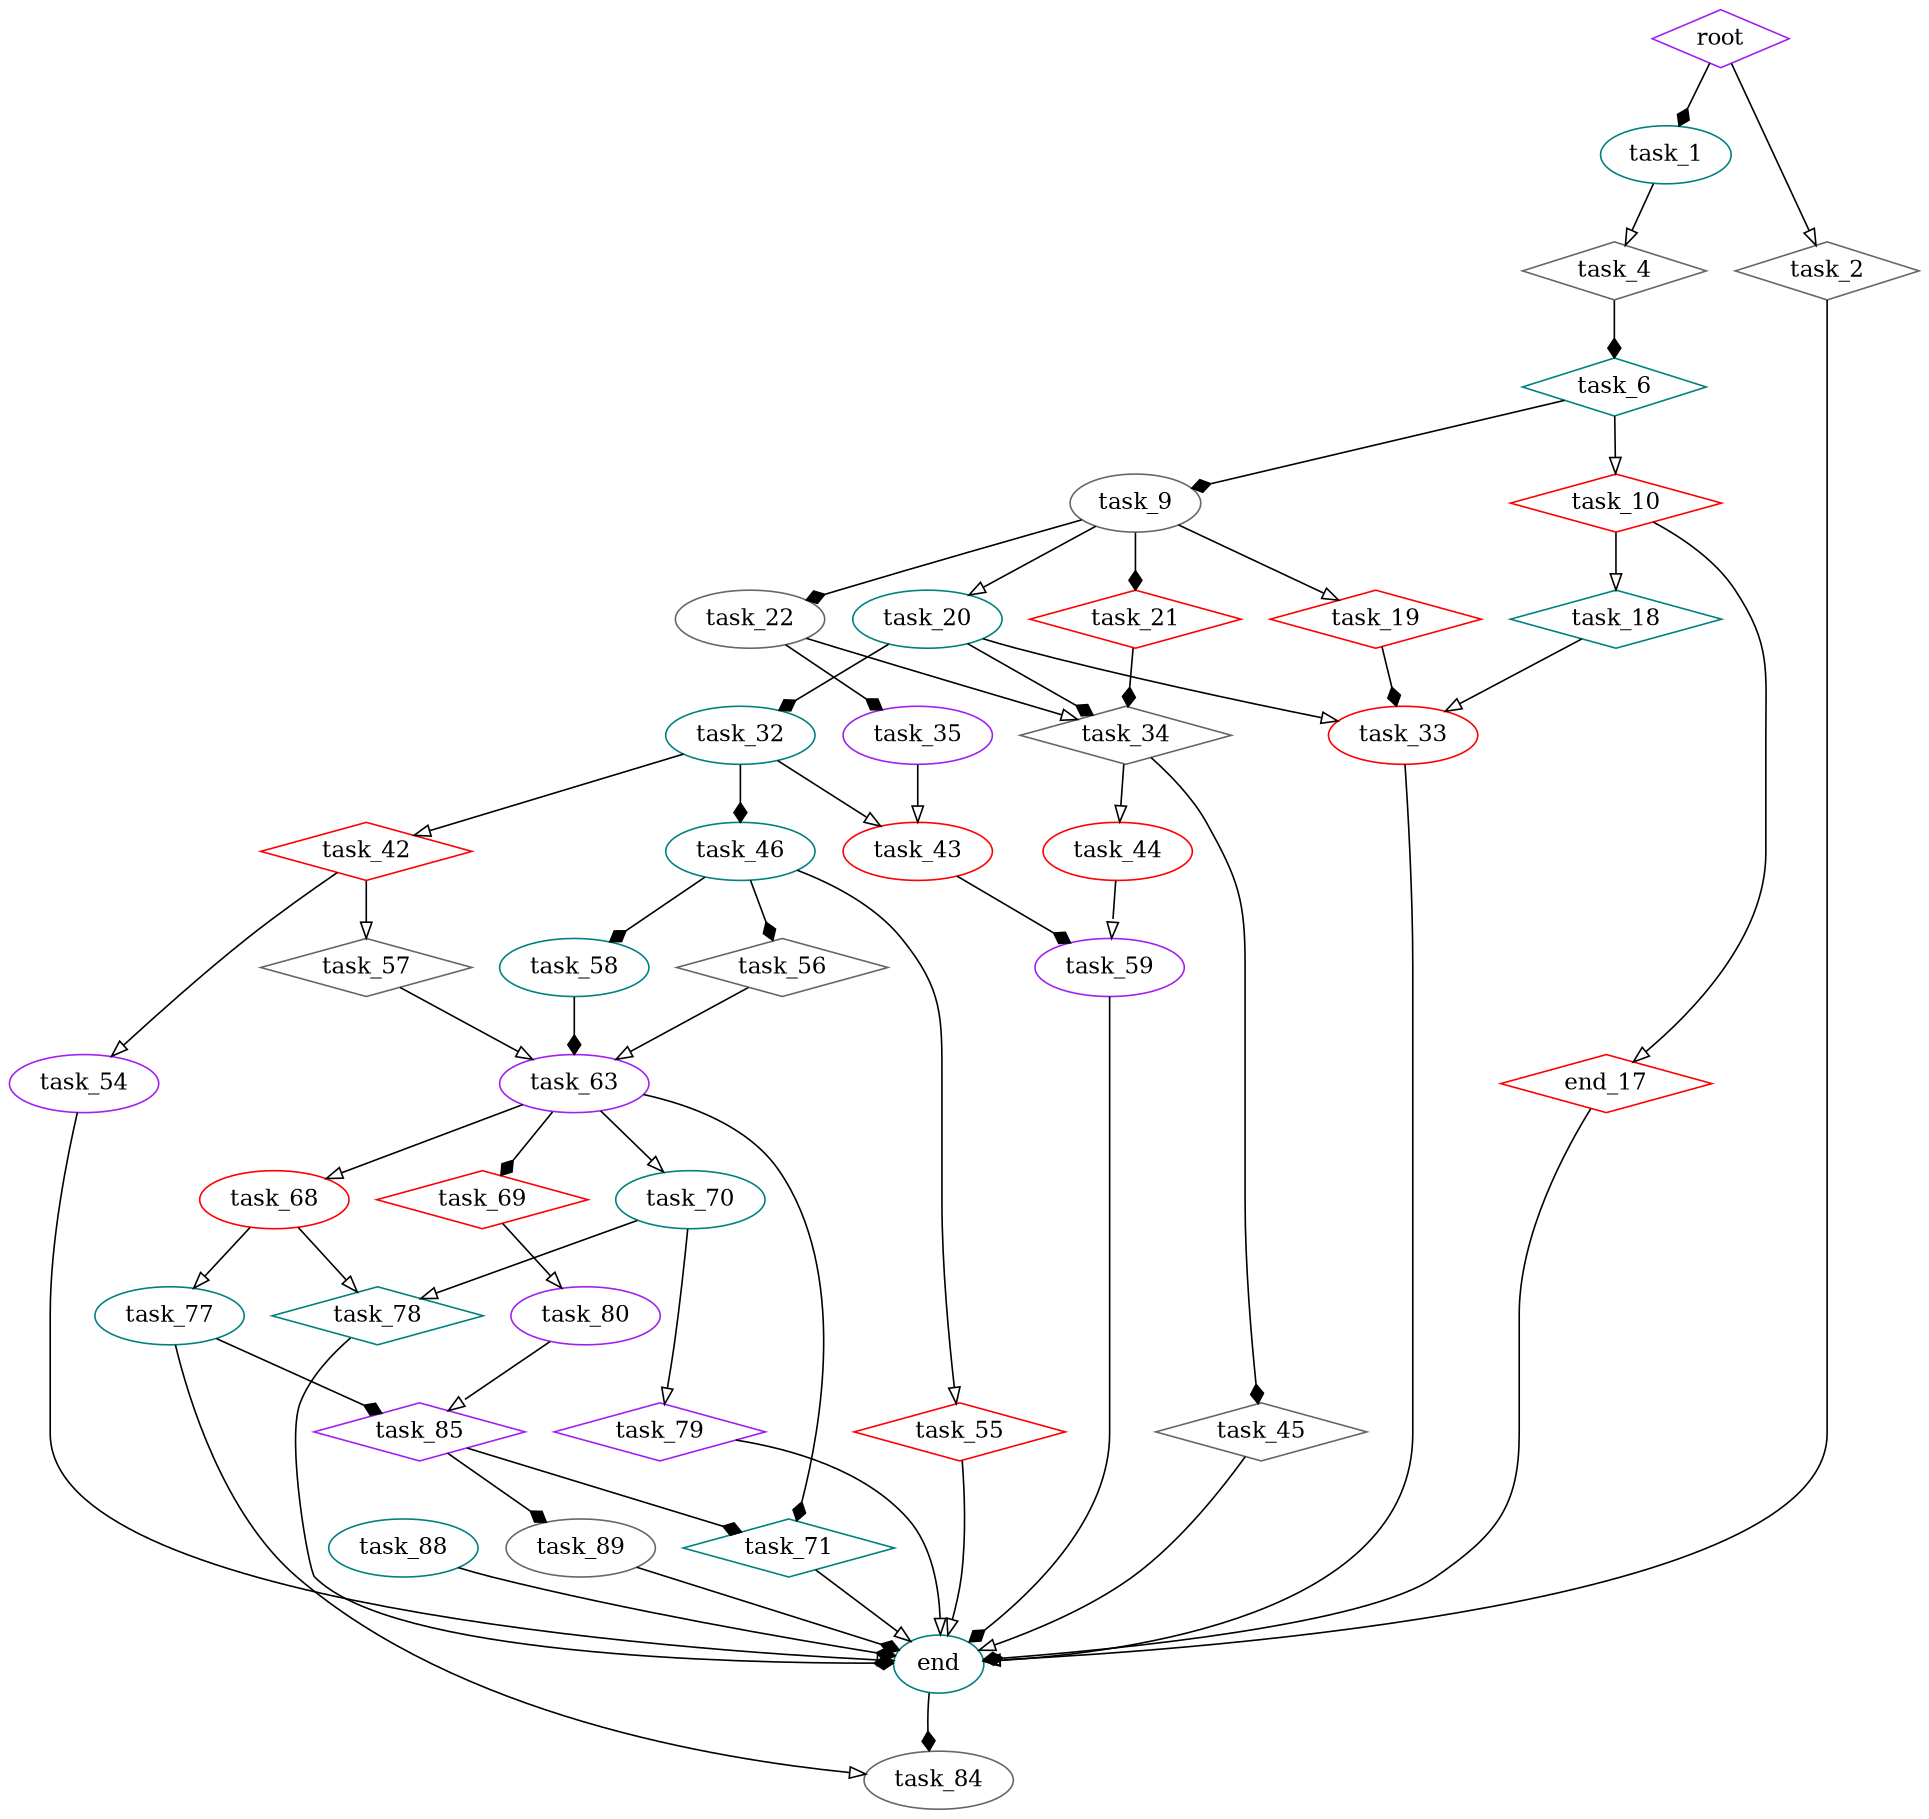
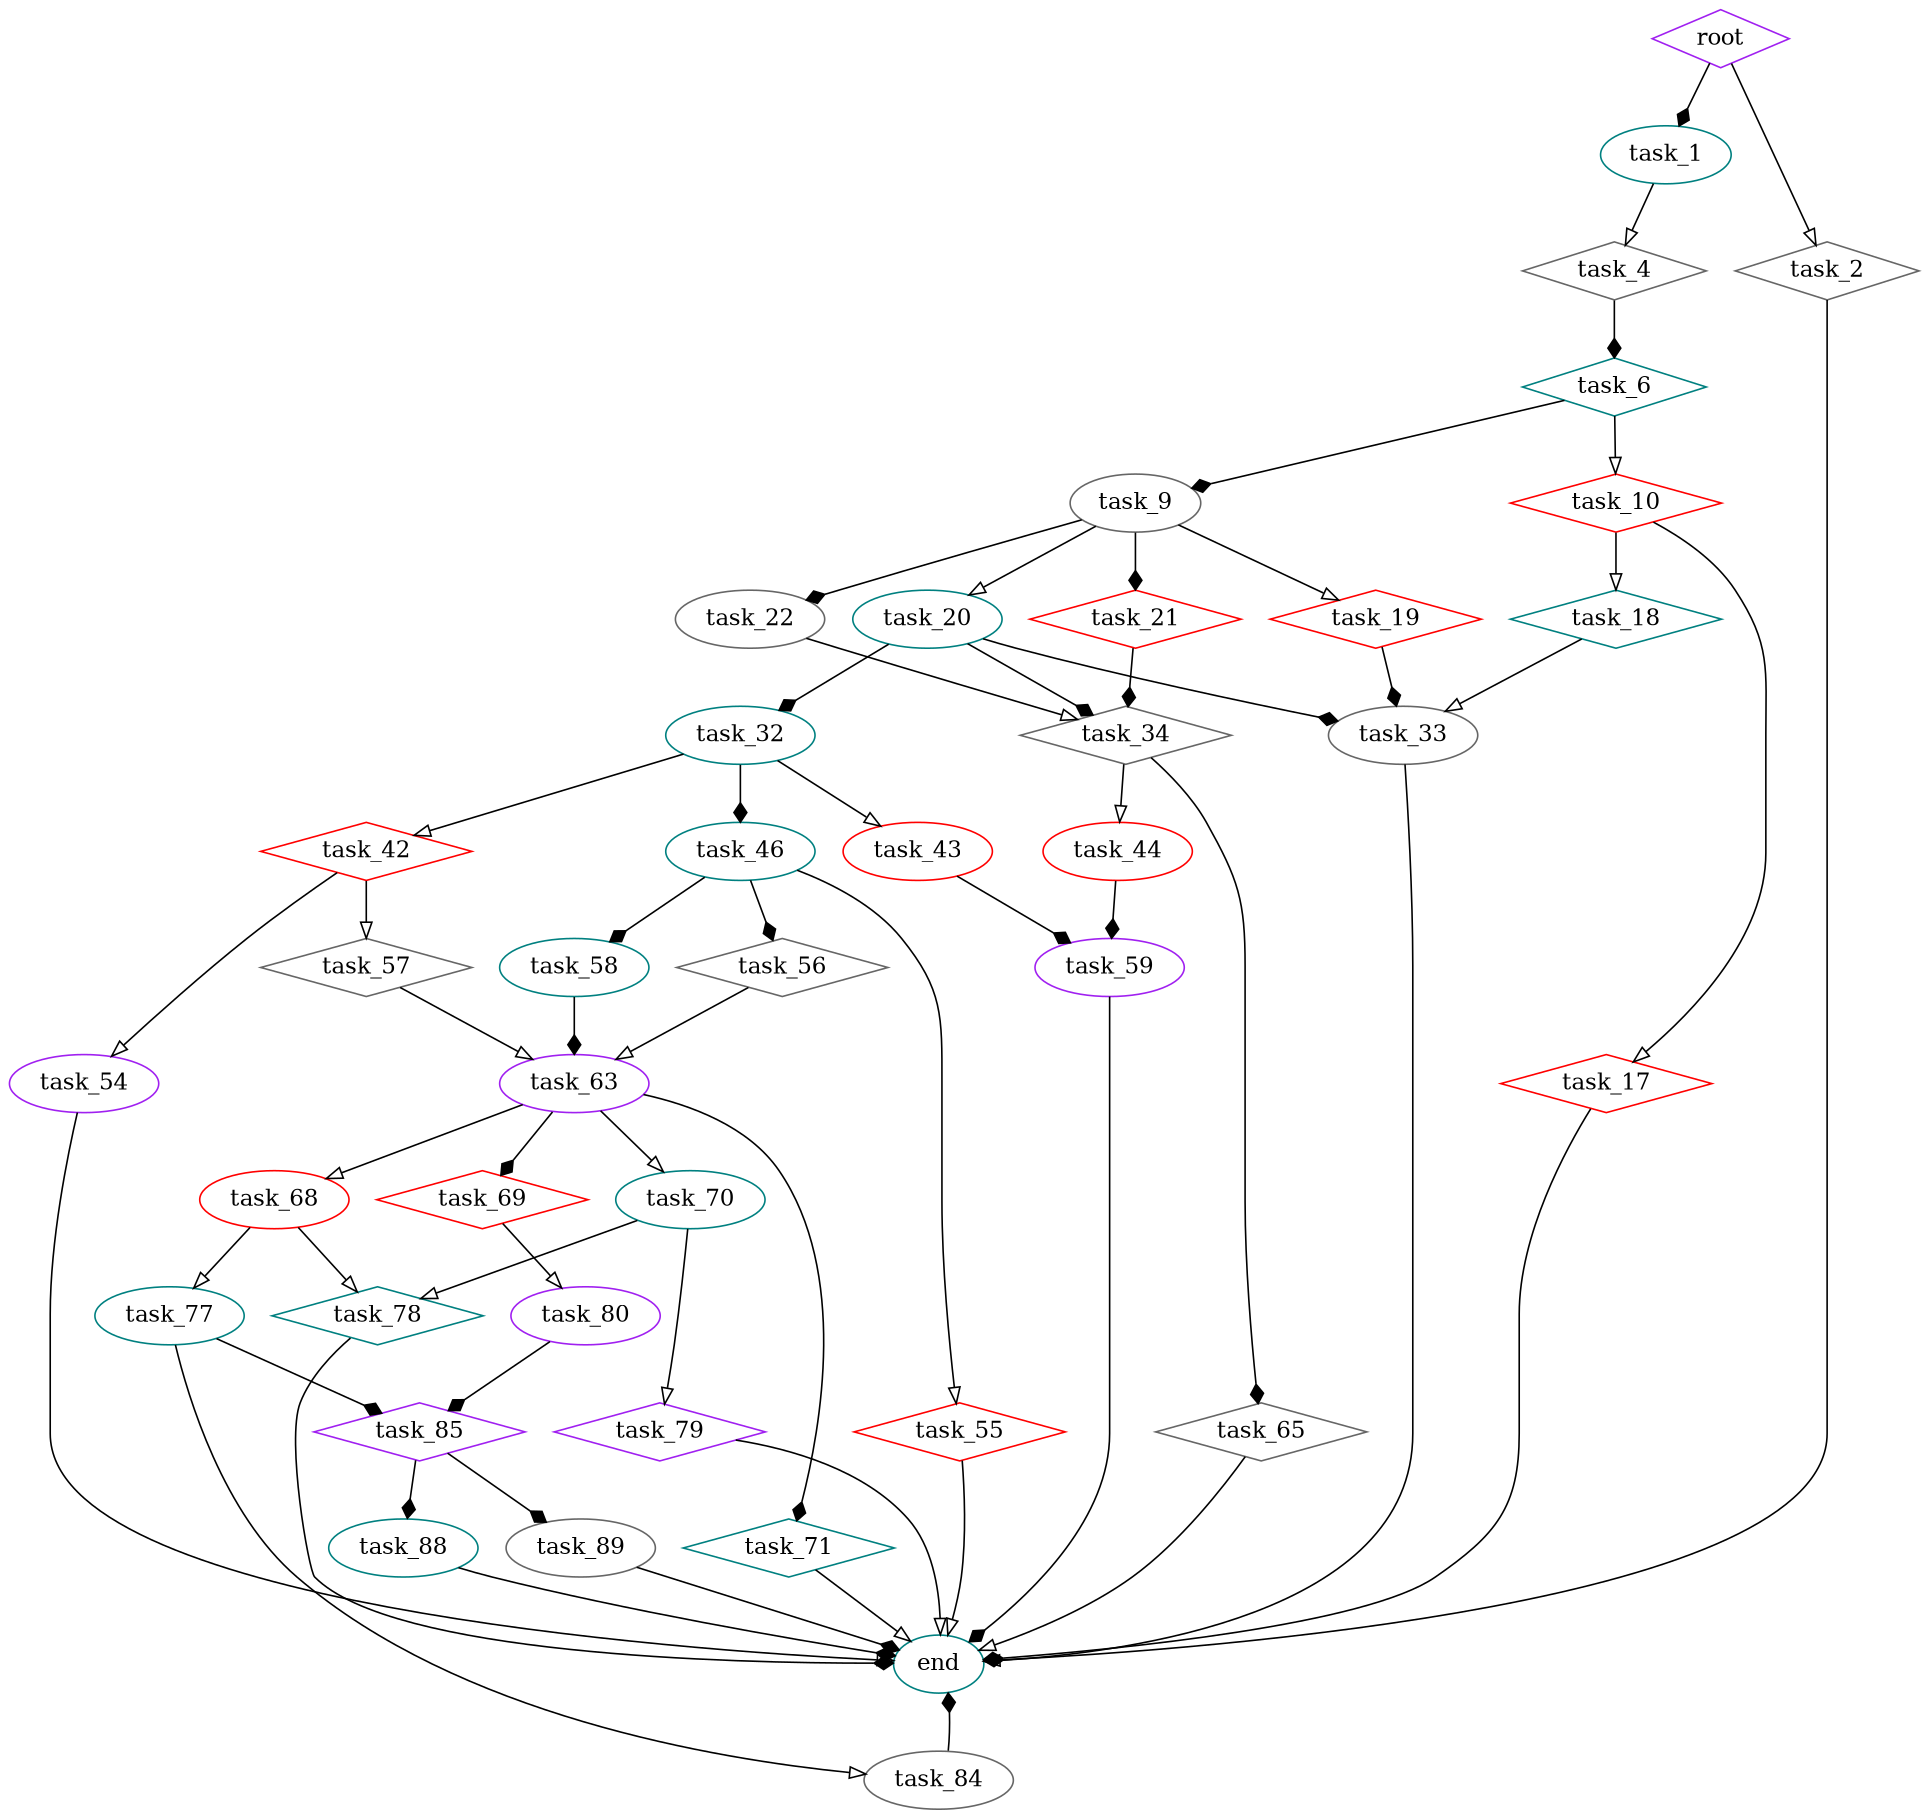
(1152, 681) -> (1152, 681)
(918, 735) -> none
(1403, 735) -> (1403, 735)
(1114, 900) -> (1114, 900)
(1606, 1084) -> (1606, 1084)
(1827, 1311) -> (1827, 1311)
(507, 1371) -> (507, 1371)
(1261, 1432) -> (1261, 1432)
(595, 1487) -> (413, 1480)
(928, 1712) -> (949, 1732)
